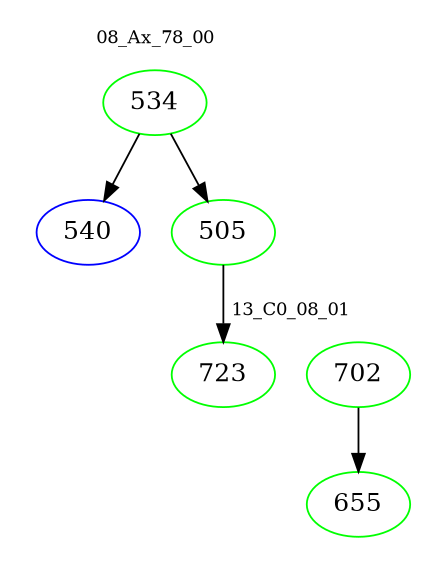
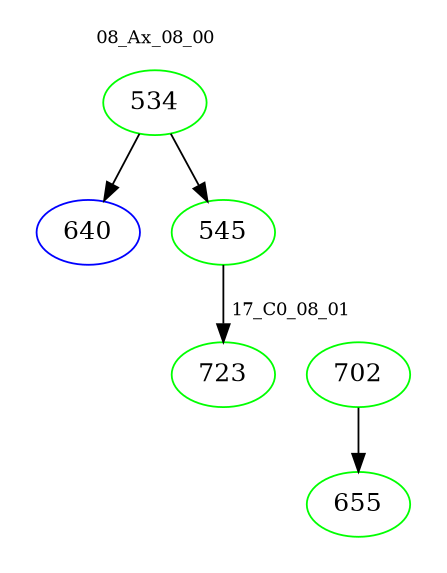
(156, 39) -> (156, 39)
(88, 232) -> (88, 232)
(223, 232) -> (223, 232)
(291, 311) -> (291, 311)
